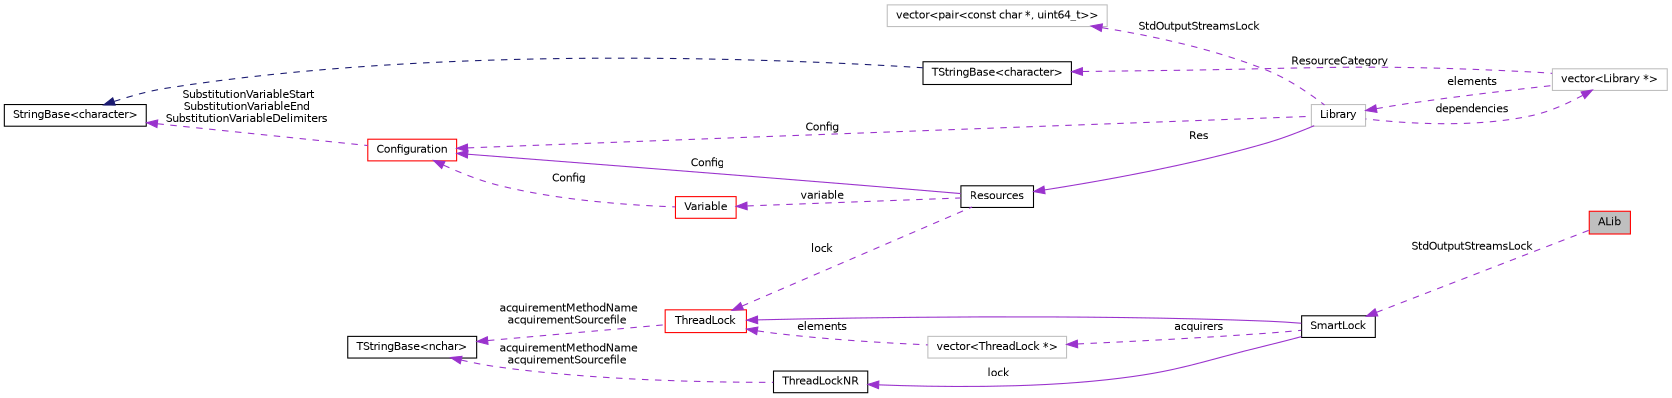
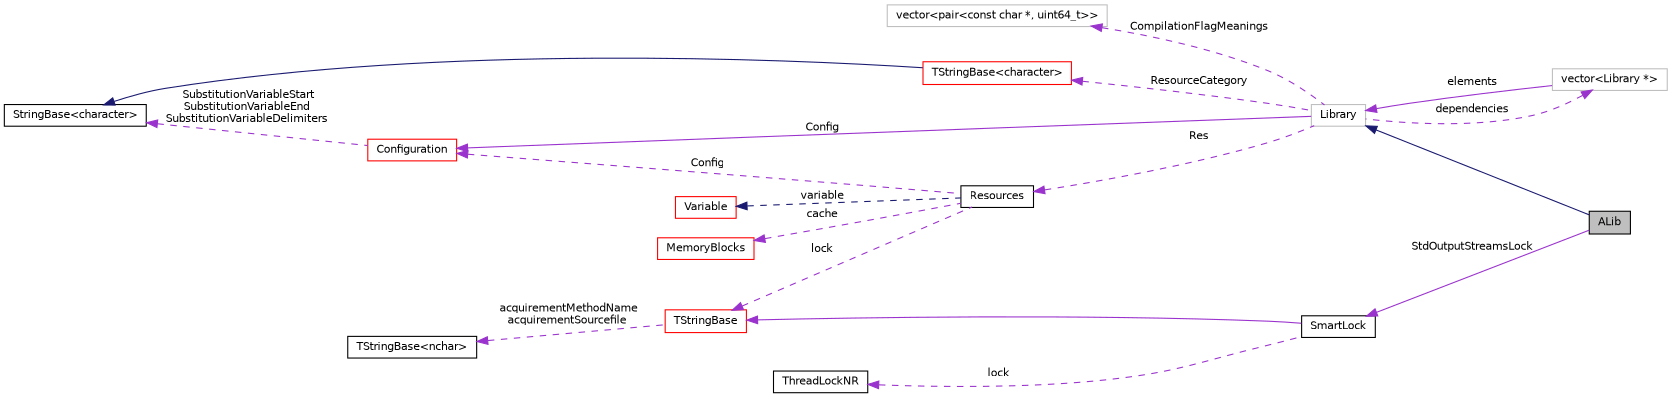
(1198, 27) -> (1198, 27)
(517, 60) -> (517, 60)
(1317, 68) -> (1197, 94)
(997, 73) -> (997, 73)
(1464, 96) -> (1464, 96)
(889, 132) -> (889, 132)
(1181, 165) -> (1181, 165)
none -> (1482, 172)
(714, 173) -> (714, 173)
(557, 197) -> none
(854, 202) -> (854, 202)
(1610, 223) -> (1610, 223)
none -> (706, 249)
(1483, 271) -> (1483, 271)
(706, 321) -> (706, 321)
(997, 347) -> none
(617, 378) -> none
(1093, 381) -> (1093, 381)
